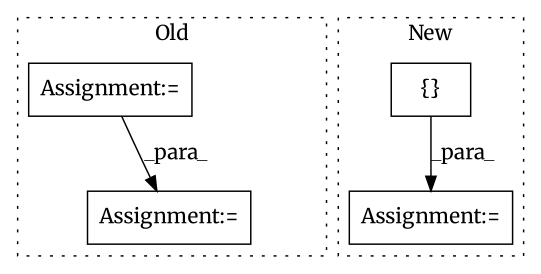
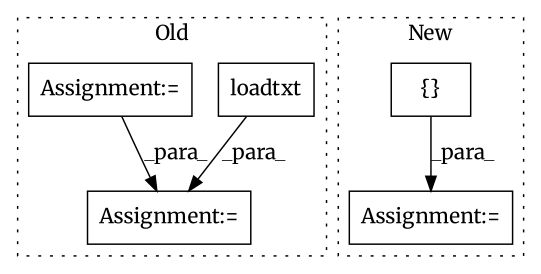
none -> (266, 90)
